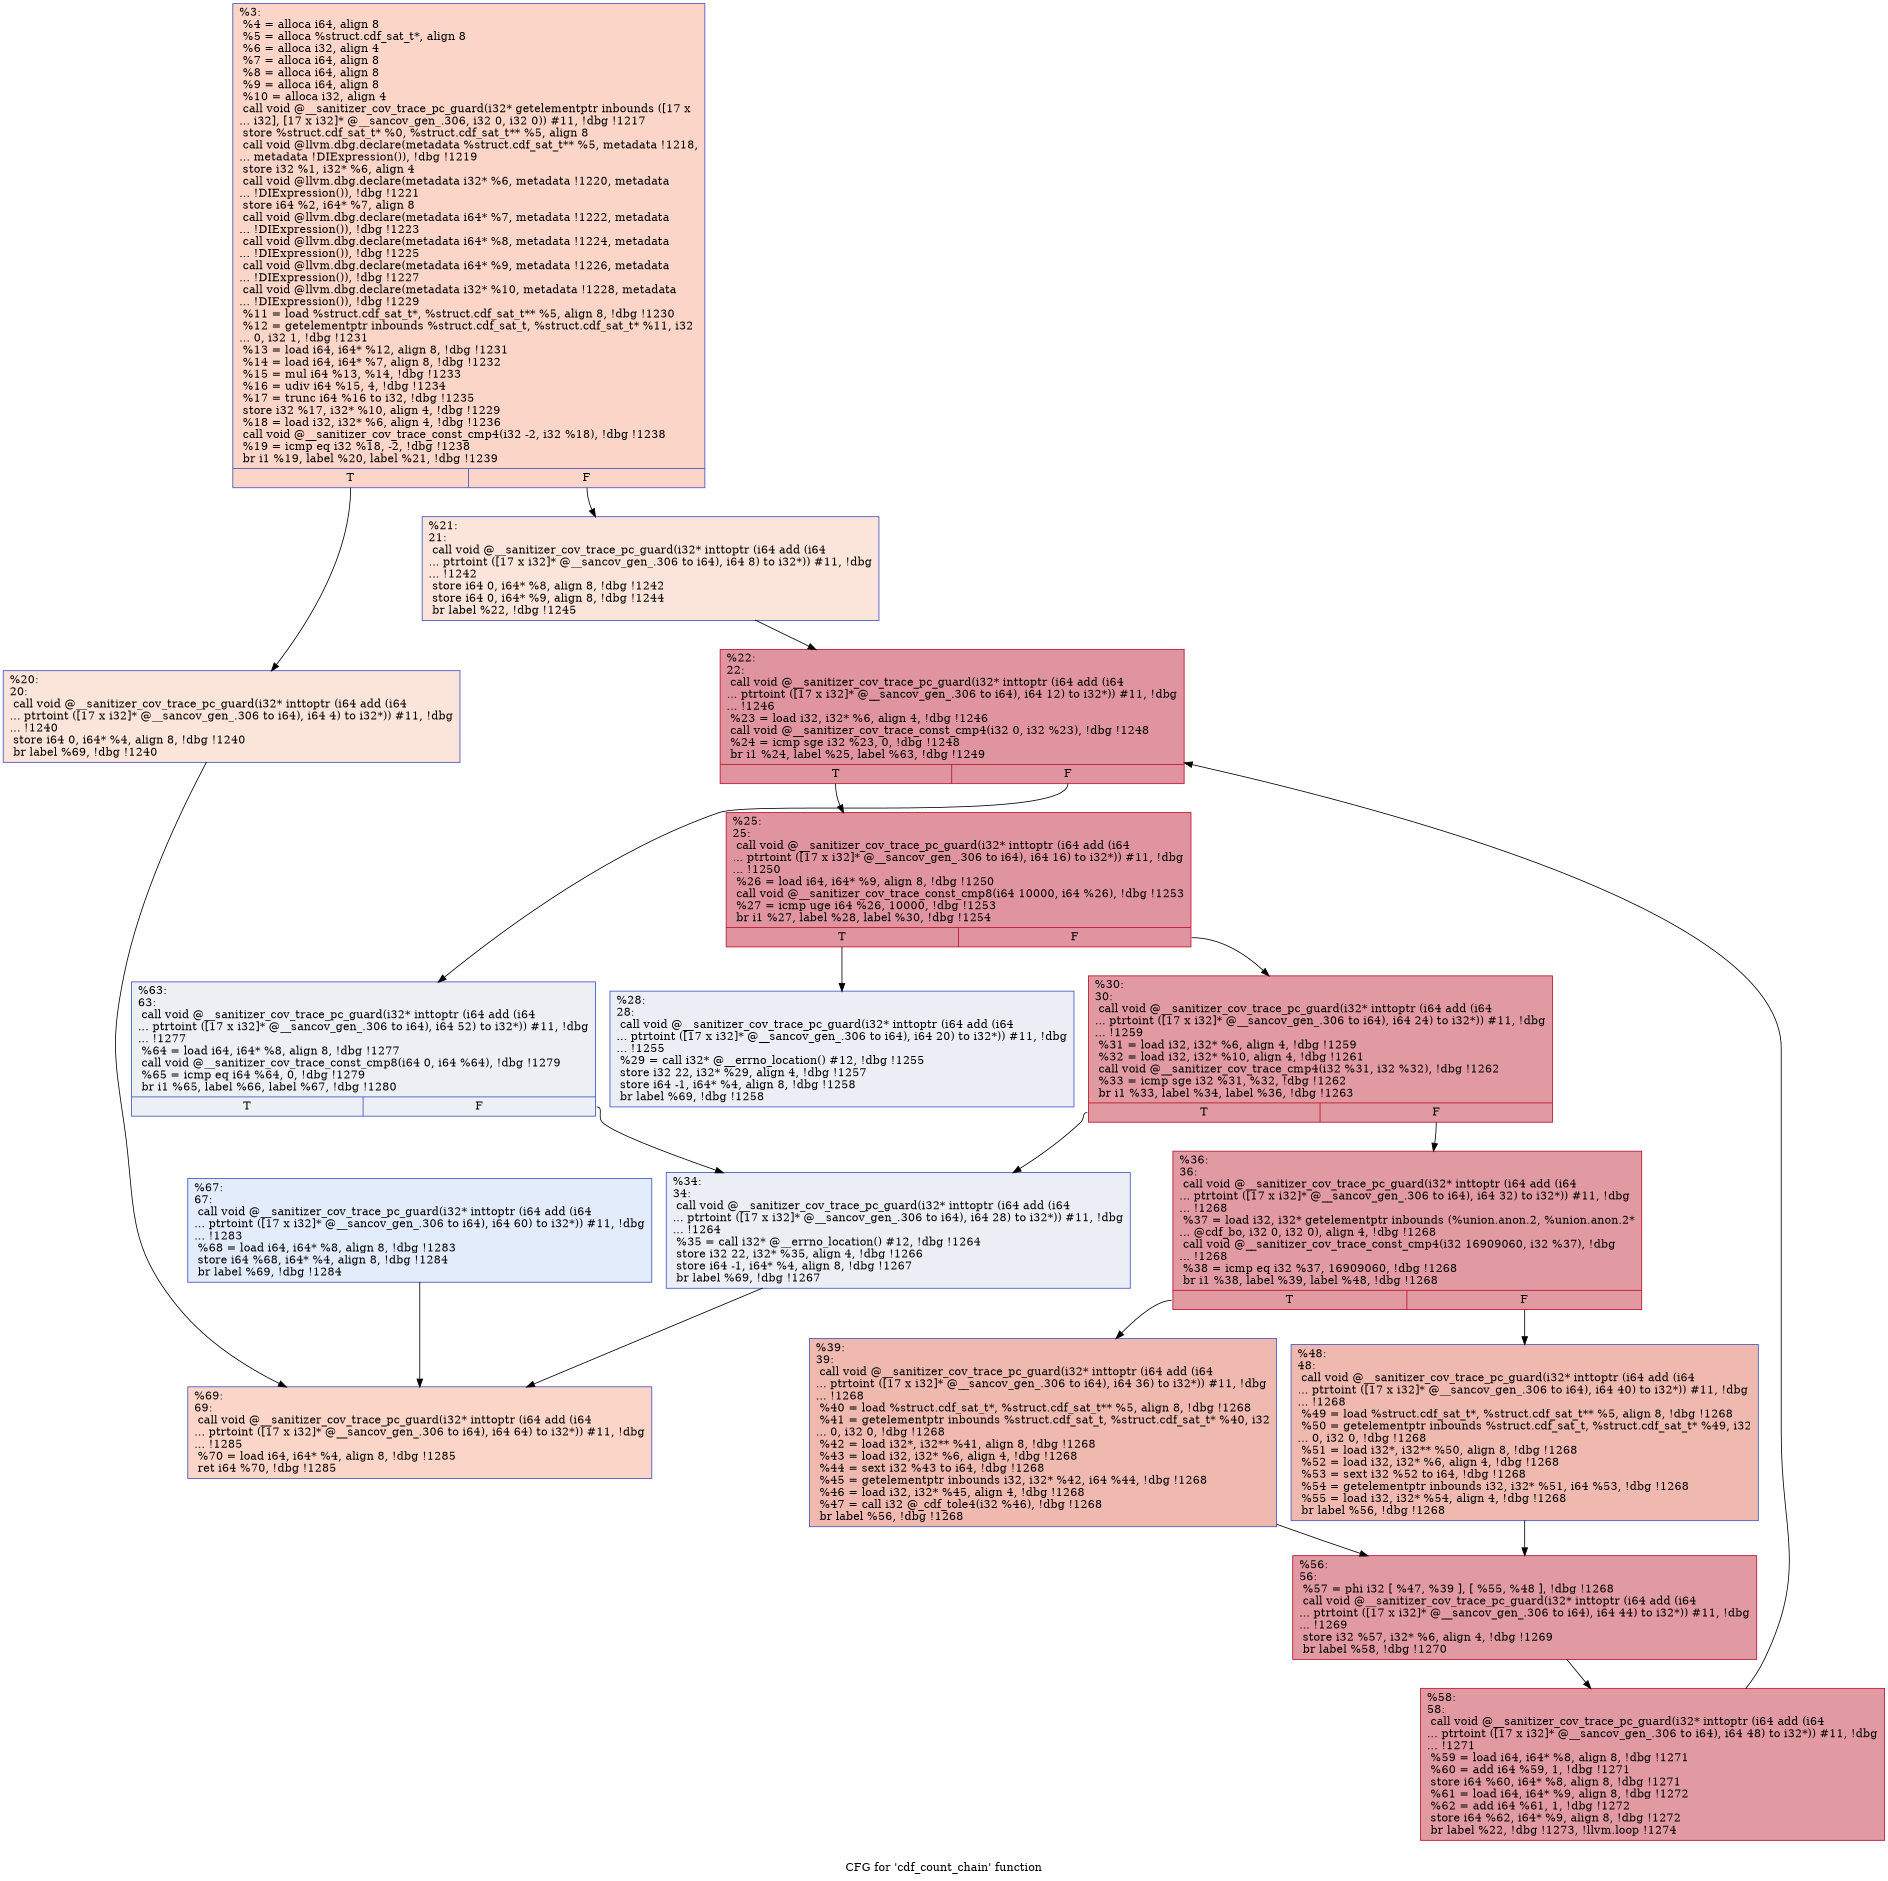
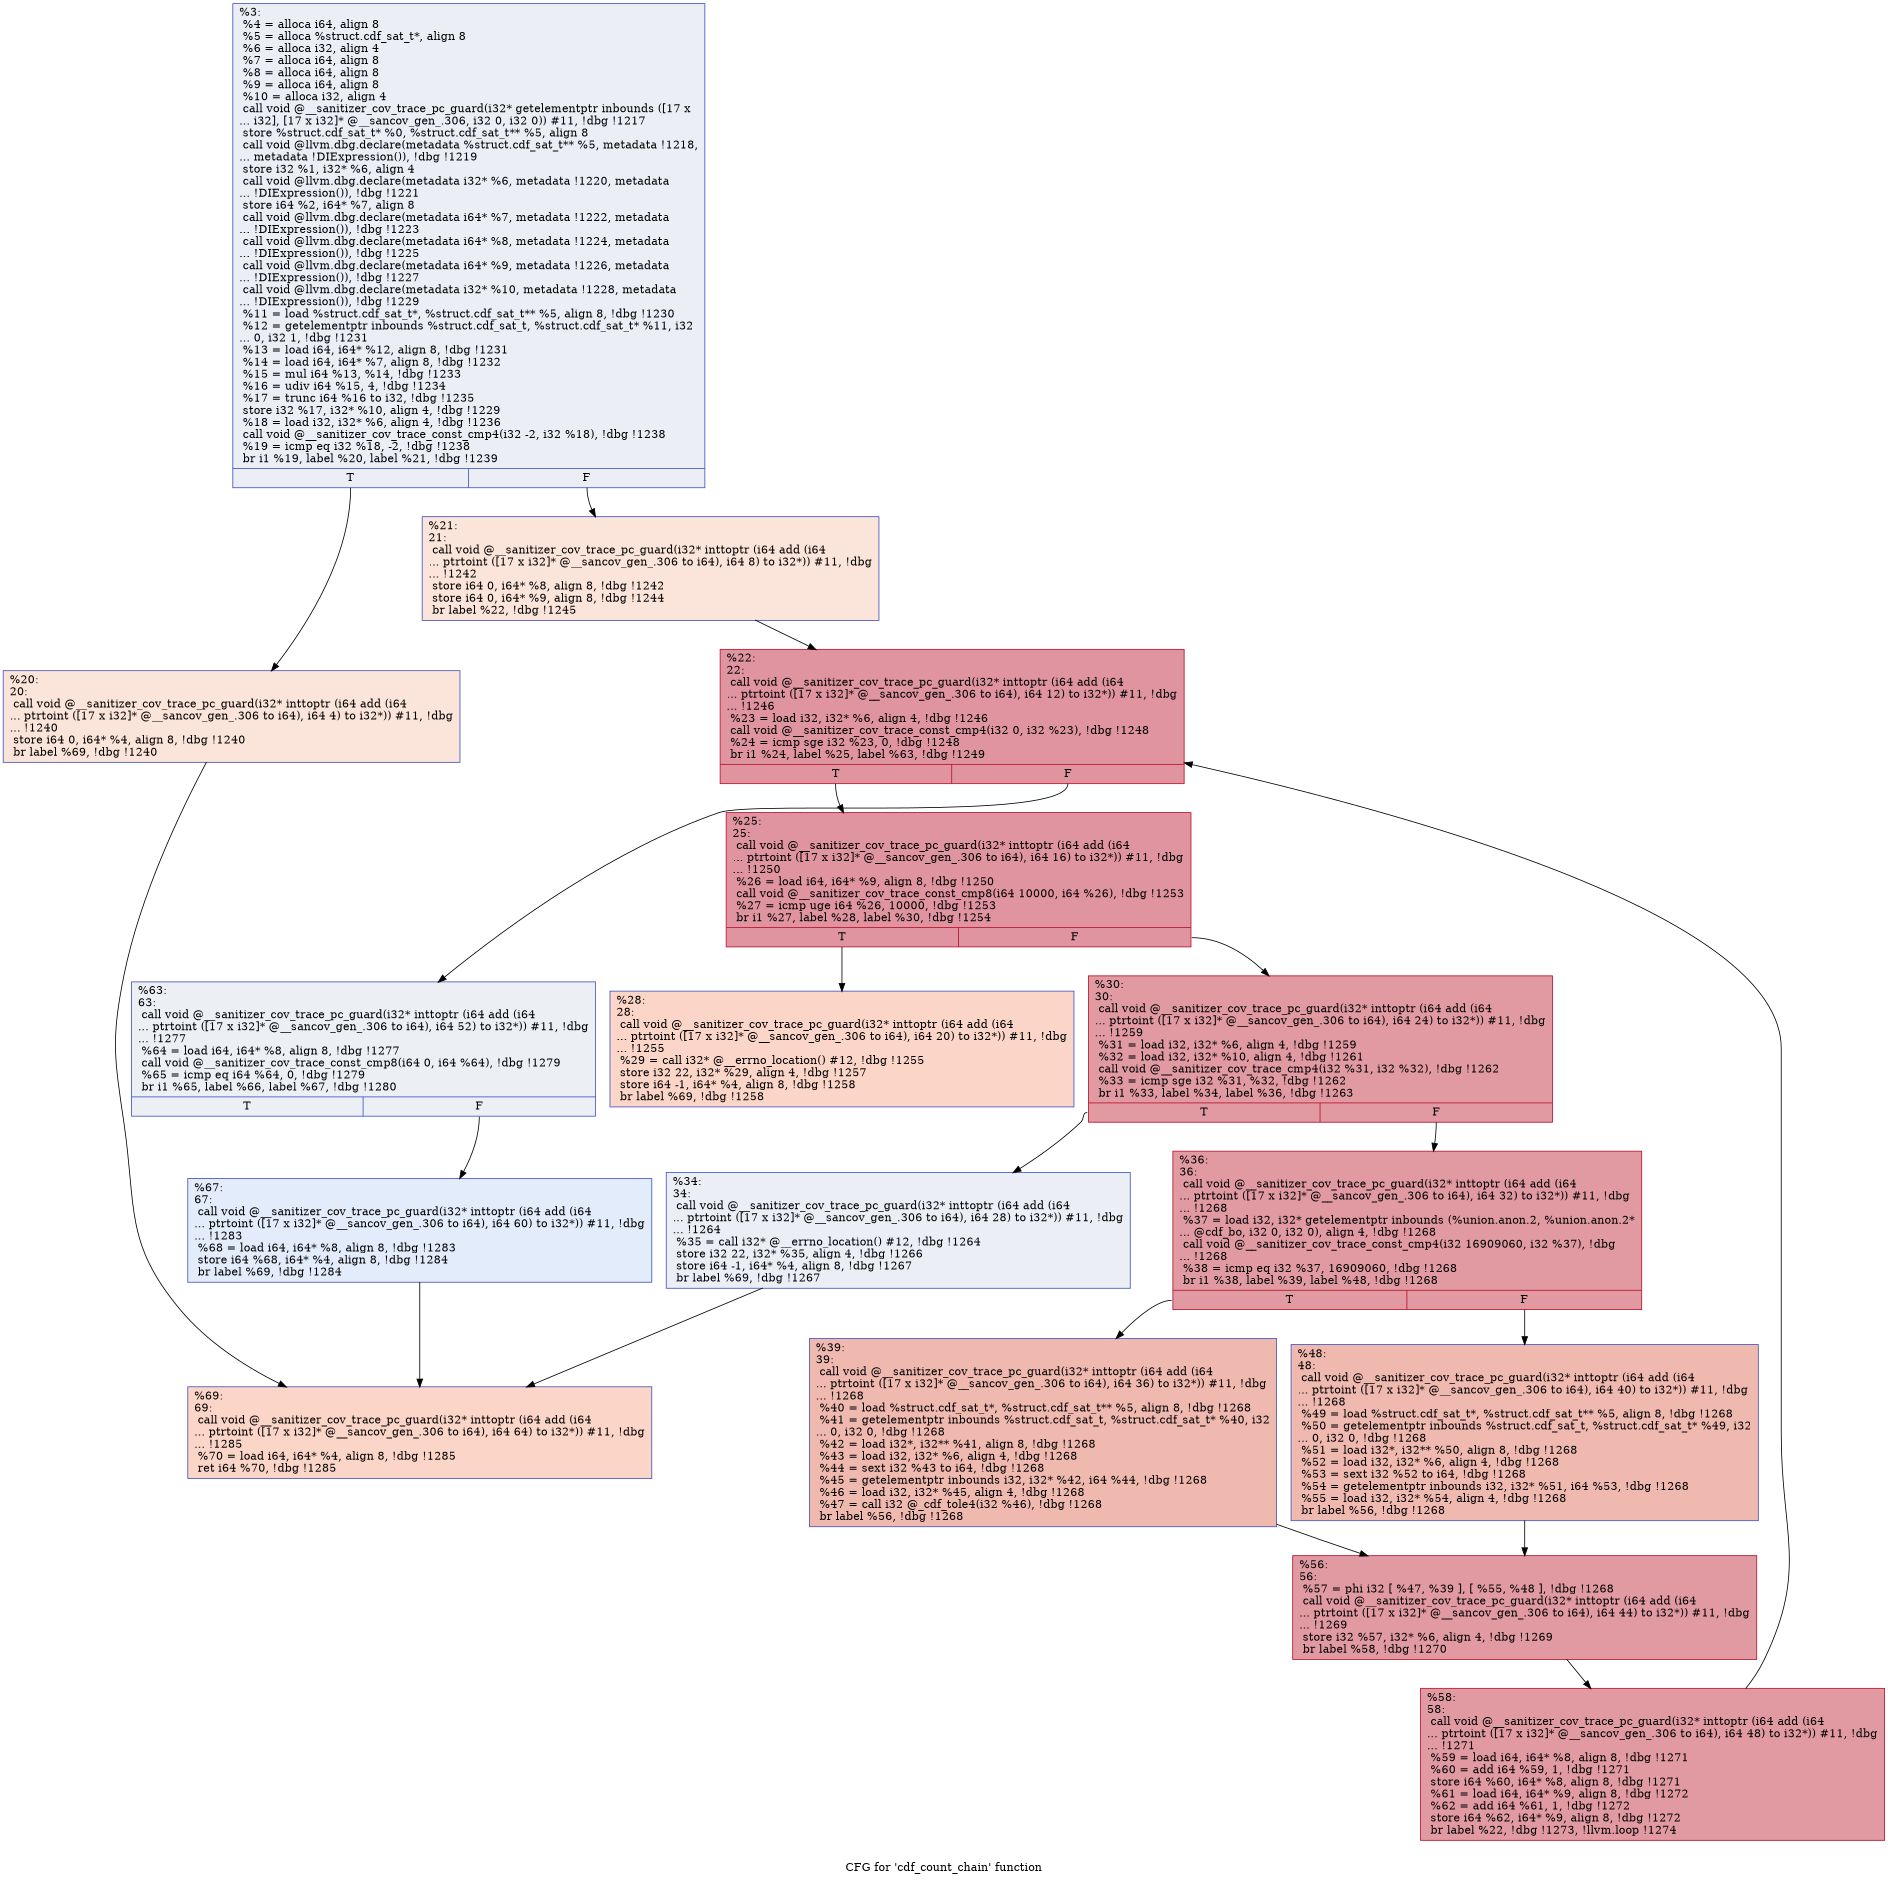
(469, 246) -> (469, 246)
(842, 1049) -> (842, 1049)
(649, 1146) -> (475, 1145)
